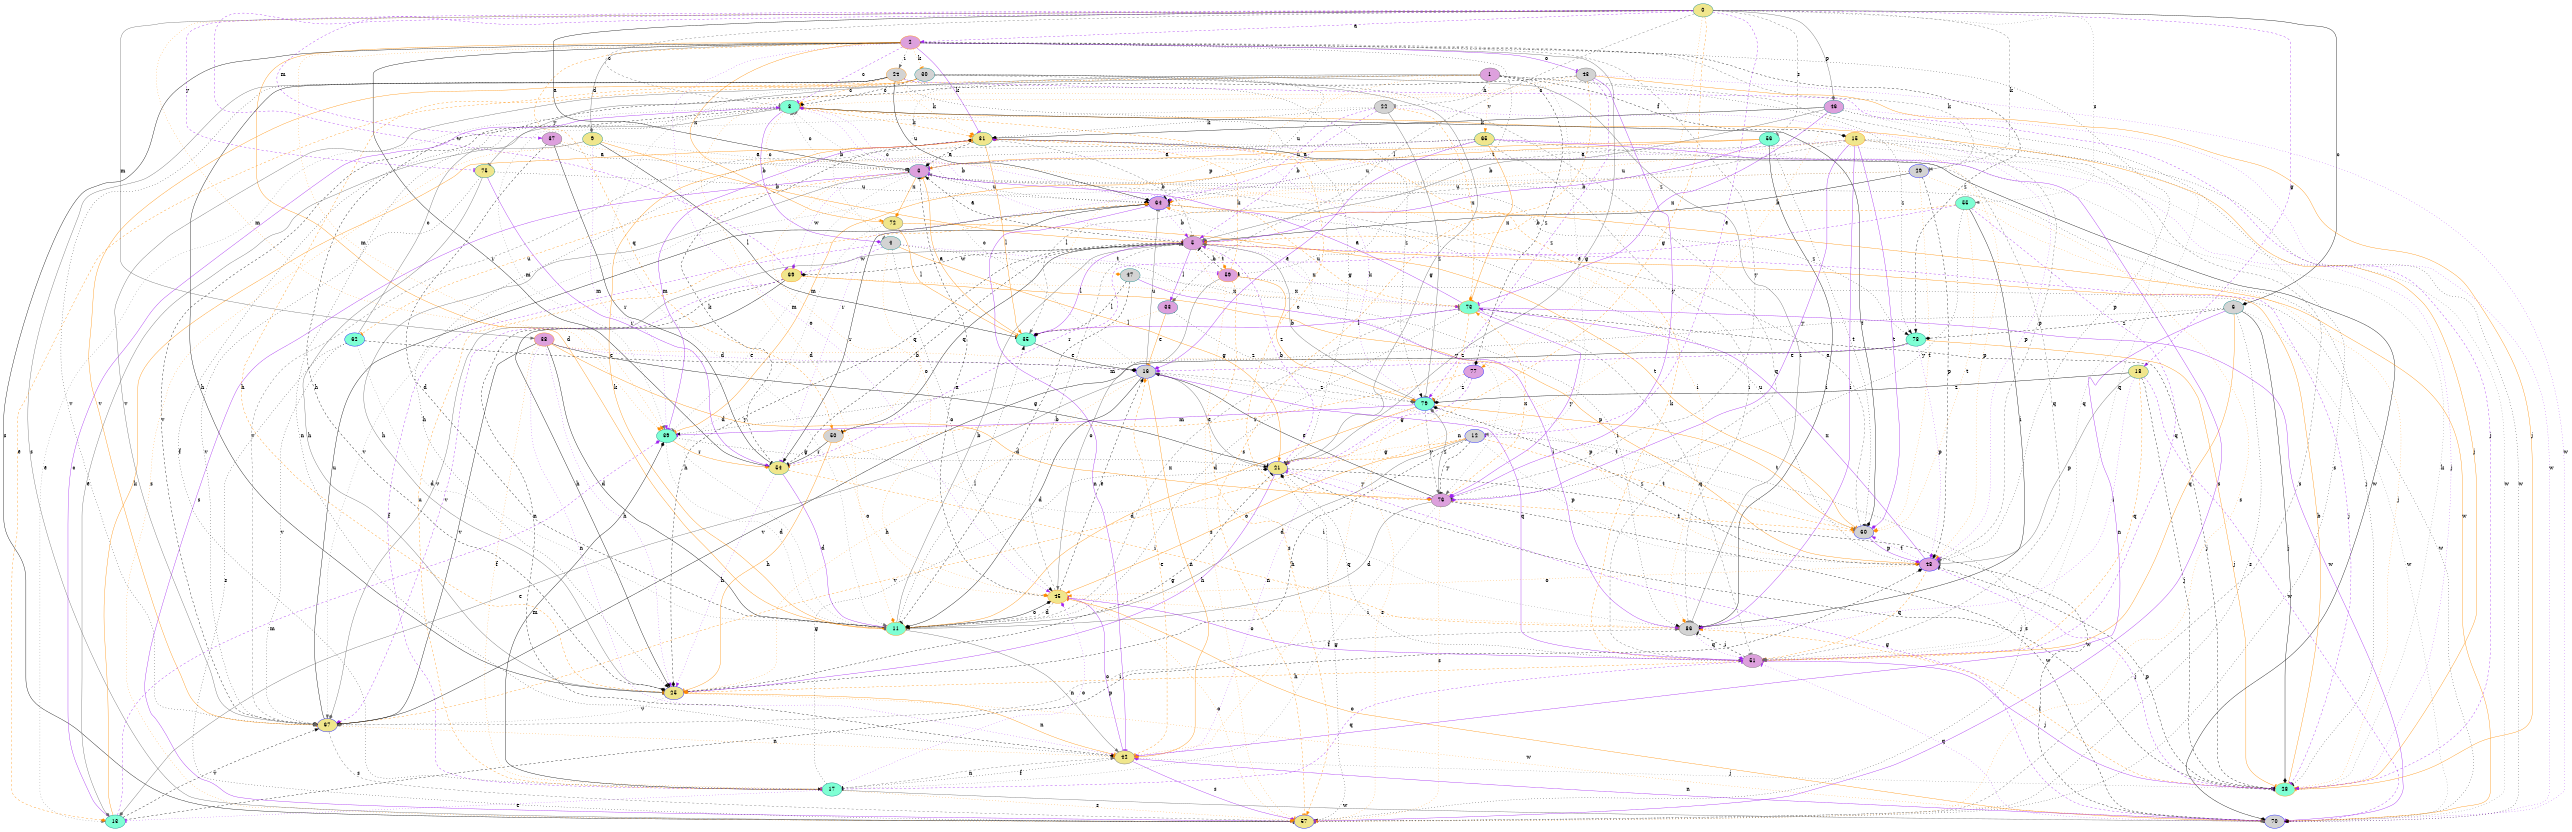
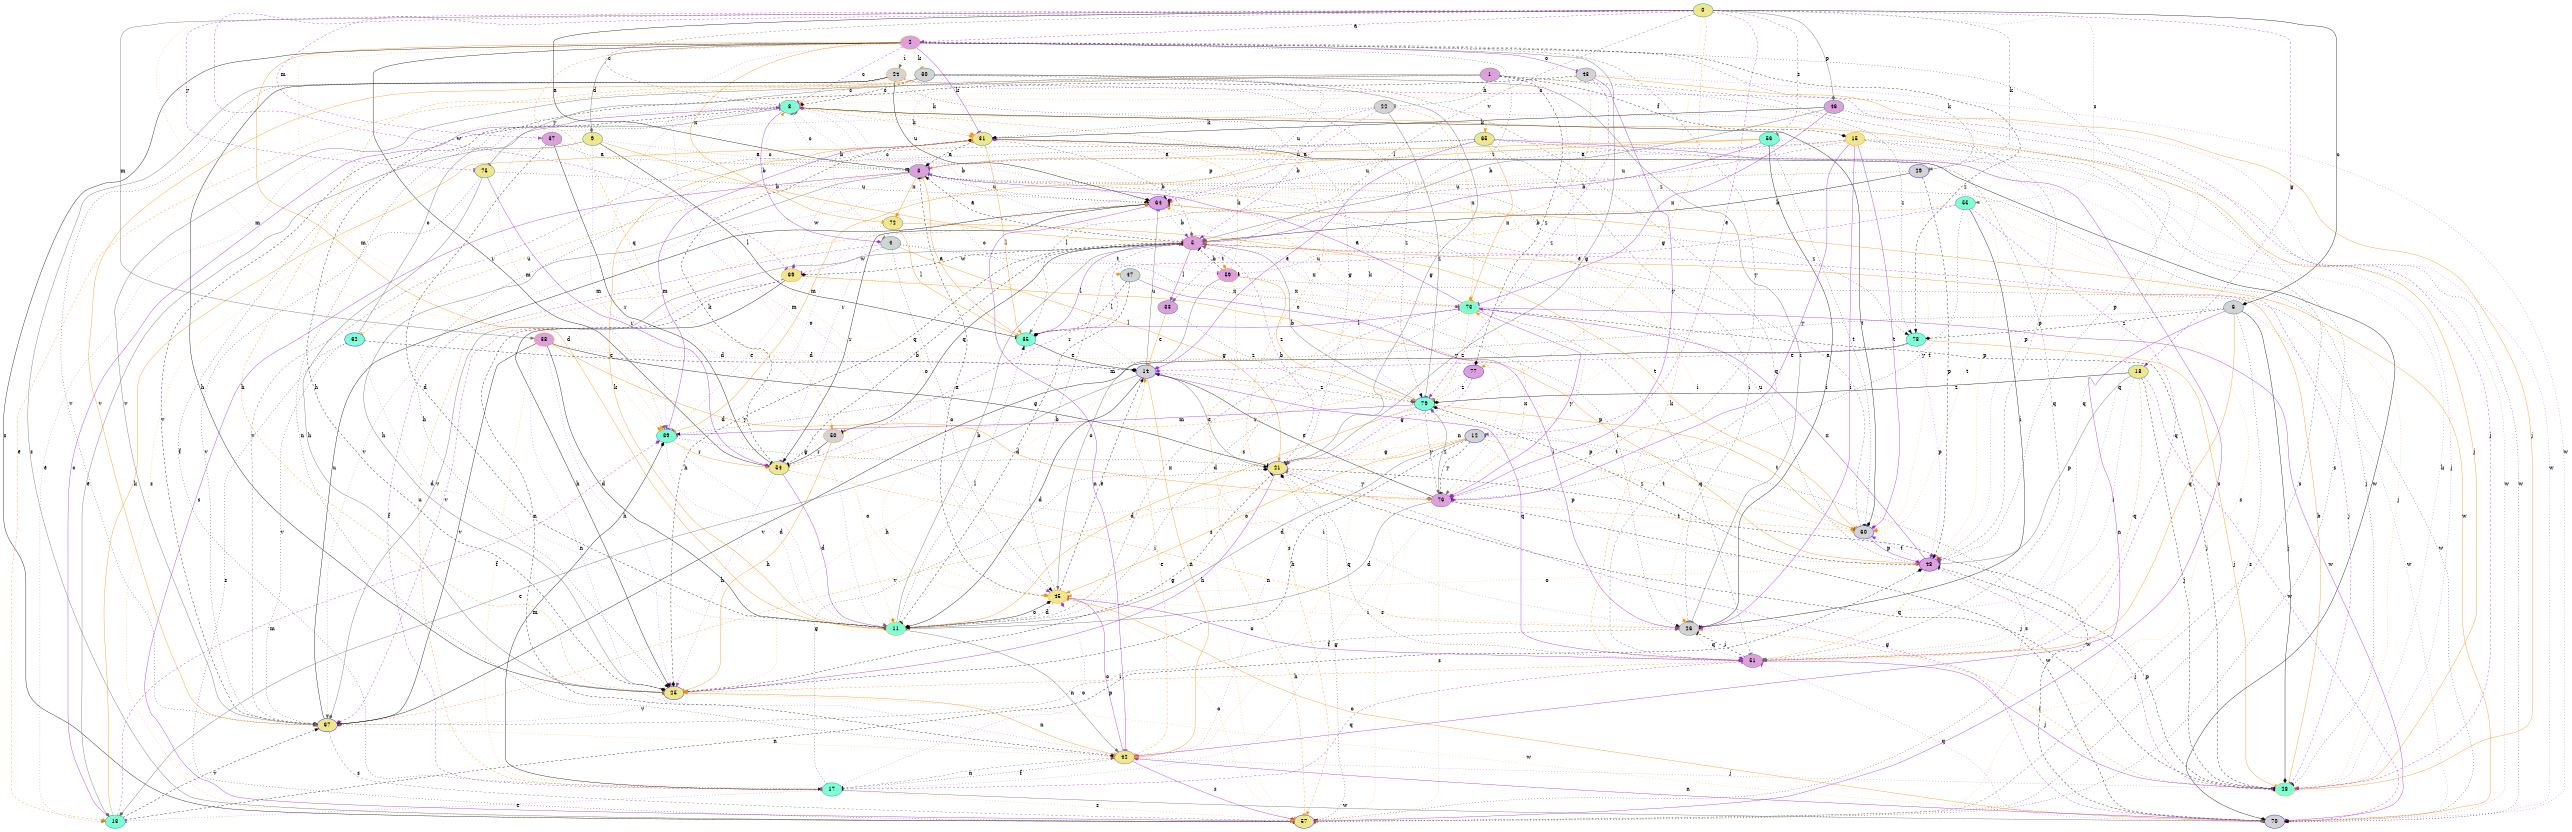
(1106, 164) -> (1105, 164)
(789, 181) -> (803, 191)
(1146, 372) -> (1146, 372)
(1689, 629) -> (1689, 629)
